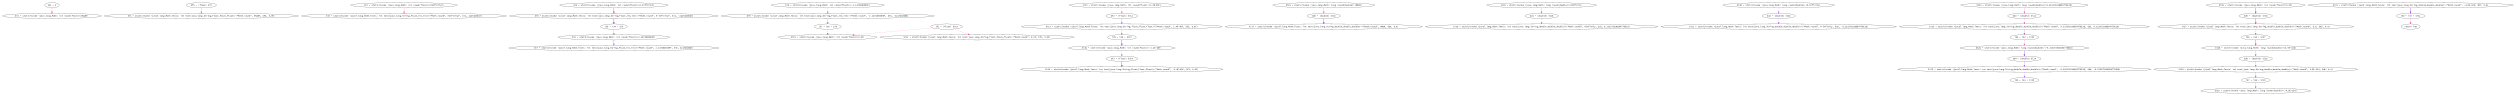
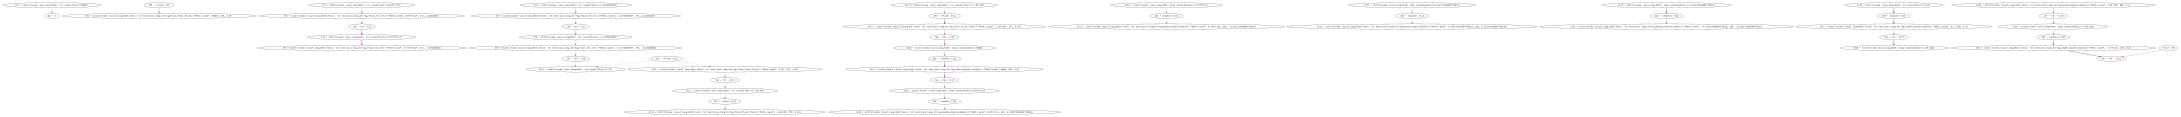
(52, 10) -> (52, 10)
(2411, 21) -> (2142, 54)
none -> (362, 27)
none -> (576, 27)
(614, 27) -> none
none -> (945, 37)
(1122, 37) -> none
(2024, 37) -> none
none -> (2054, 37)
(2256, 59) -> none
none -> (725, 80)
none -> (945, 80)
(2024, 80) -> none
